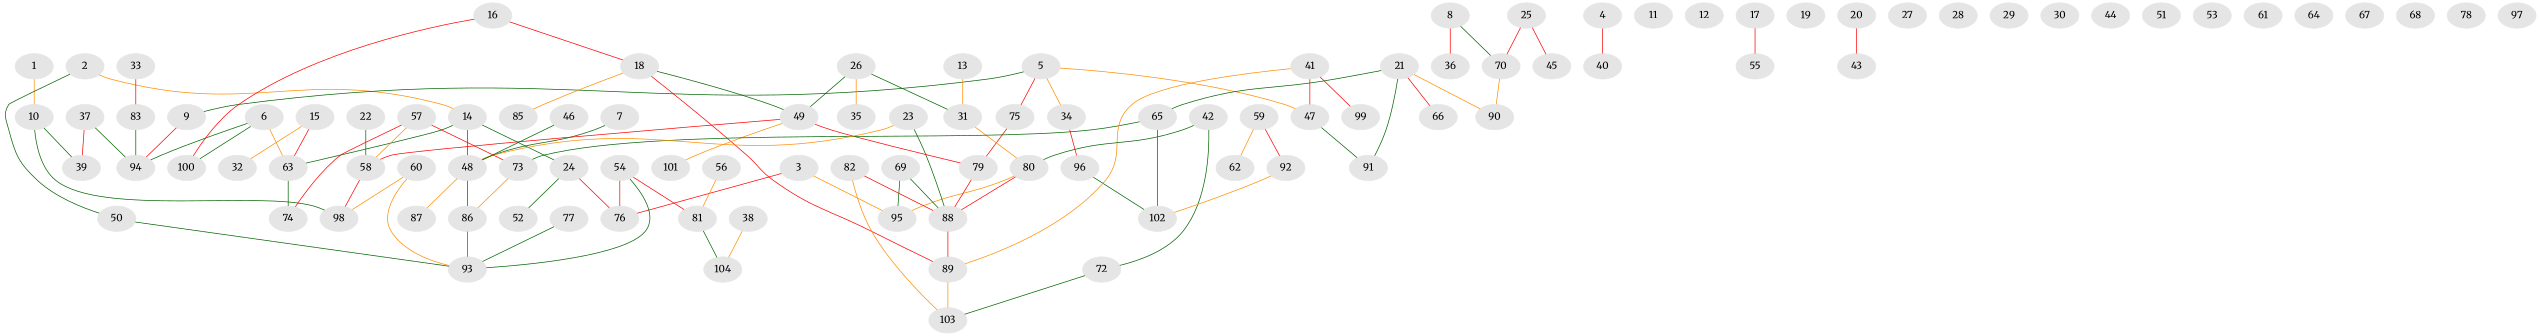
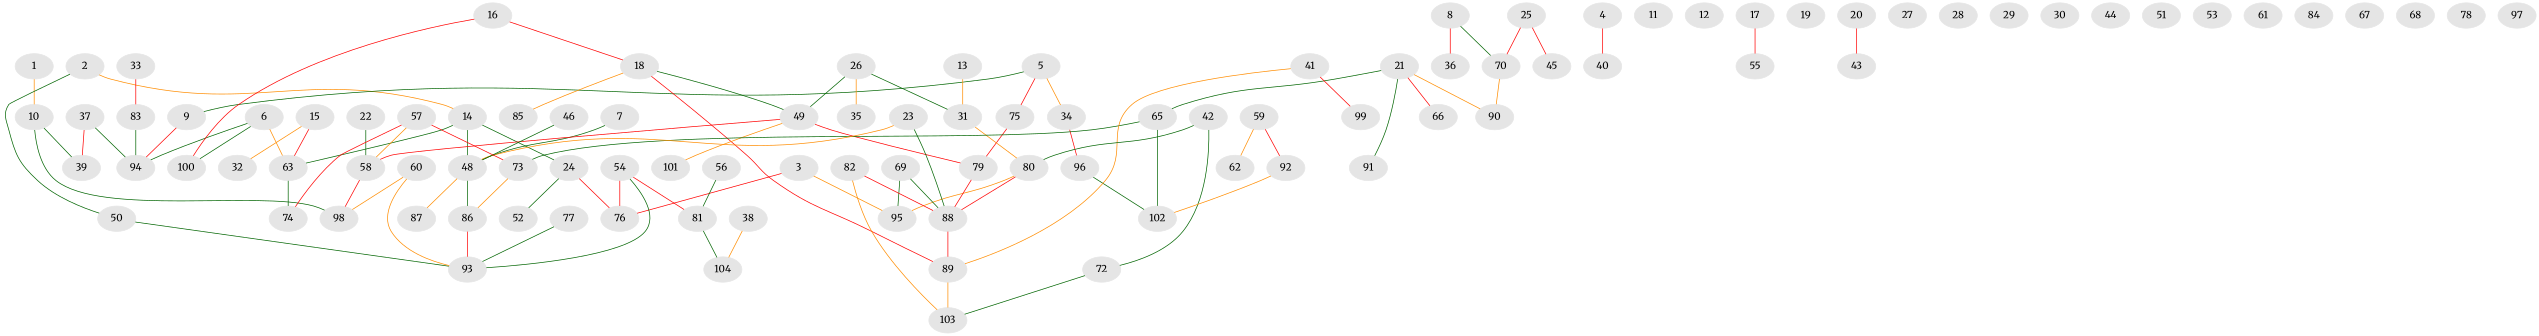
(2314, 16) -> (2314, 16)
(1310, 117) -> none
(712, 188) -> (712, 188)
